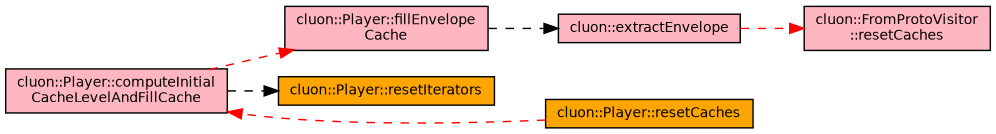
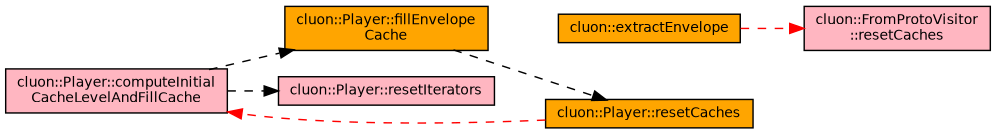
(386, 28) -> (386, 28)
(516, 28) -> (523, 73)
(649, 28) -> (649, 28)
(244, 61) -> (244, 61)
(386, 91) -> (386, 91)
